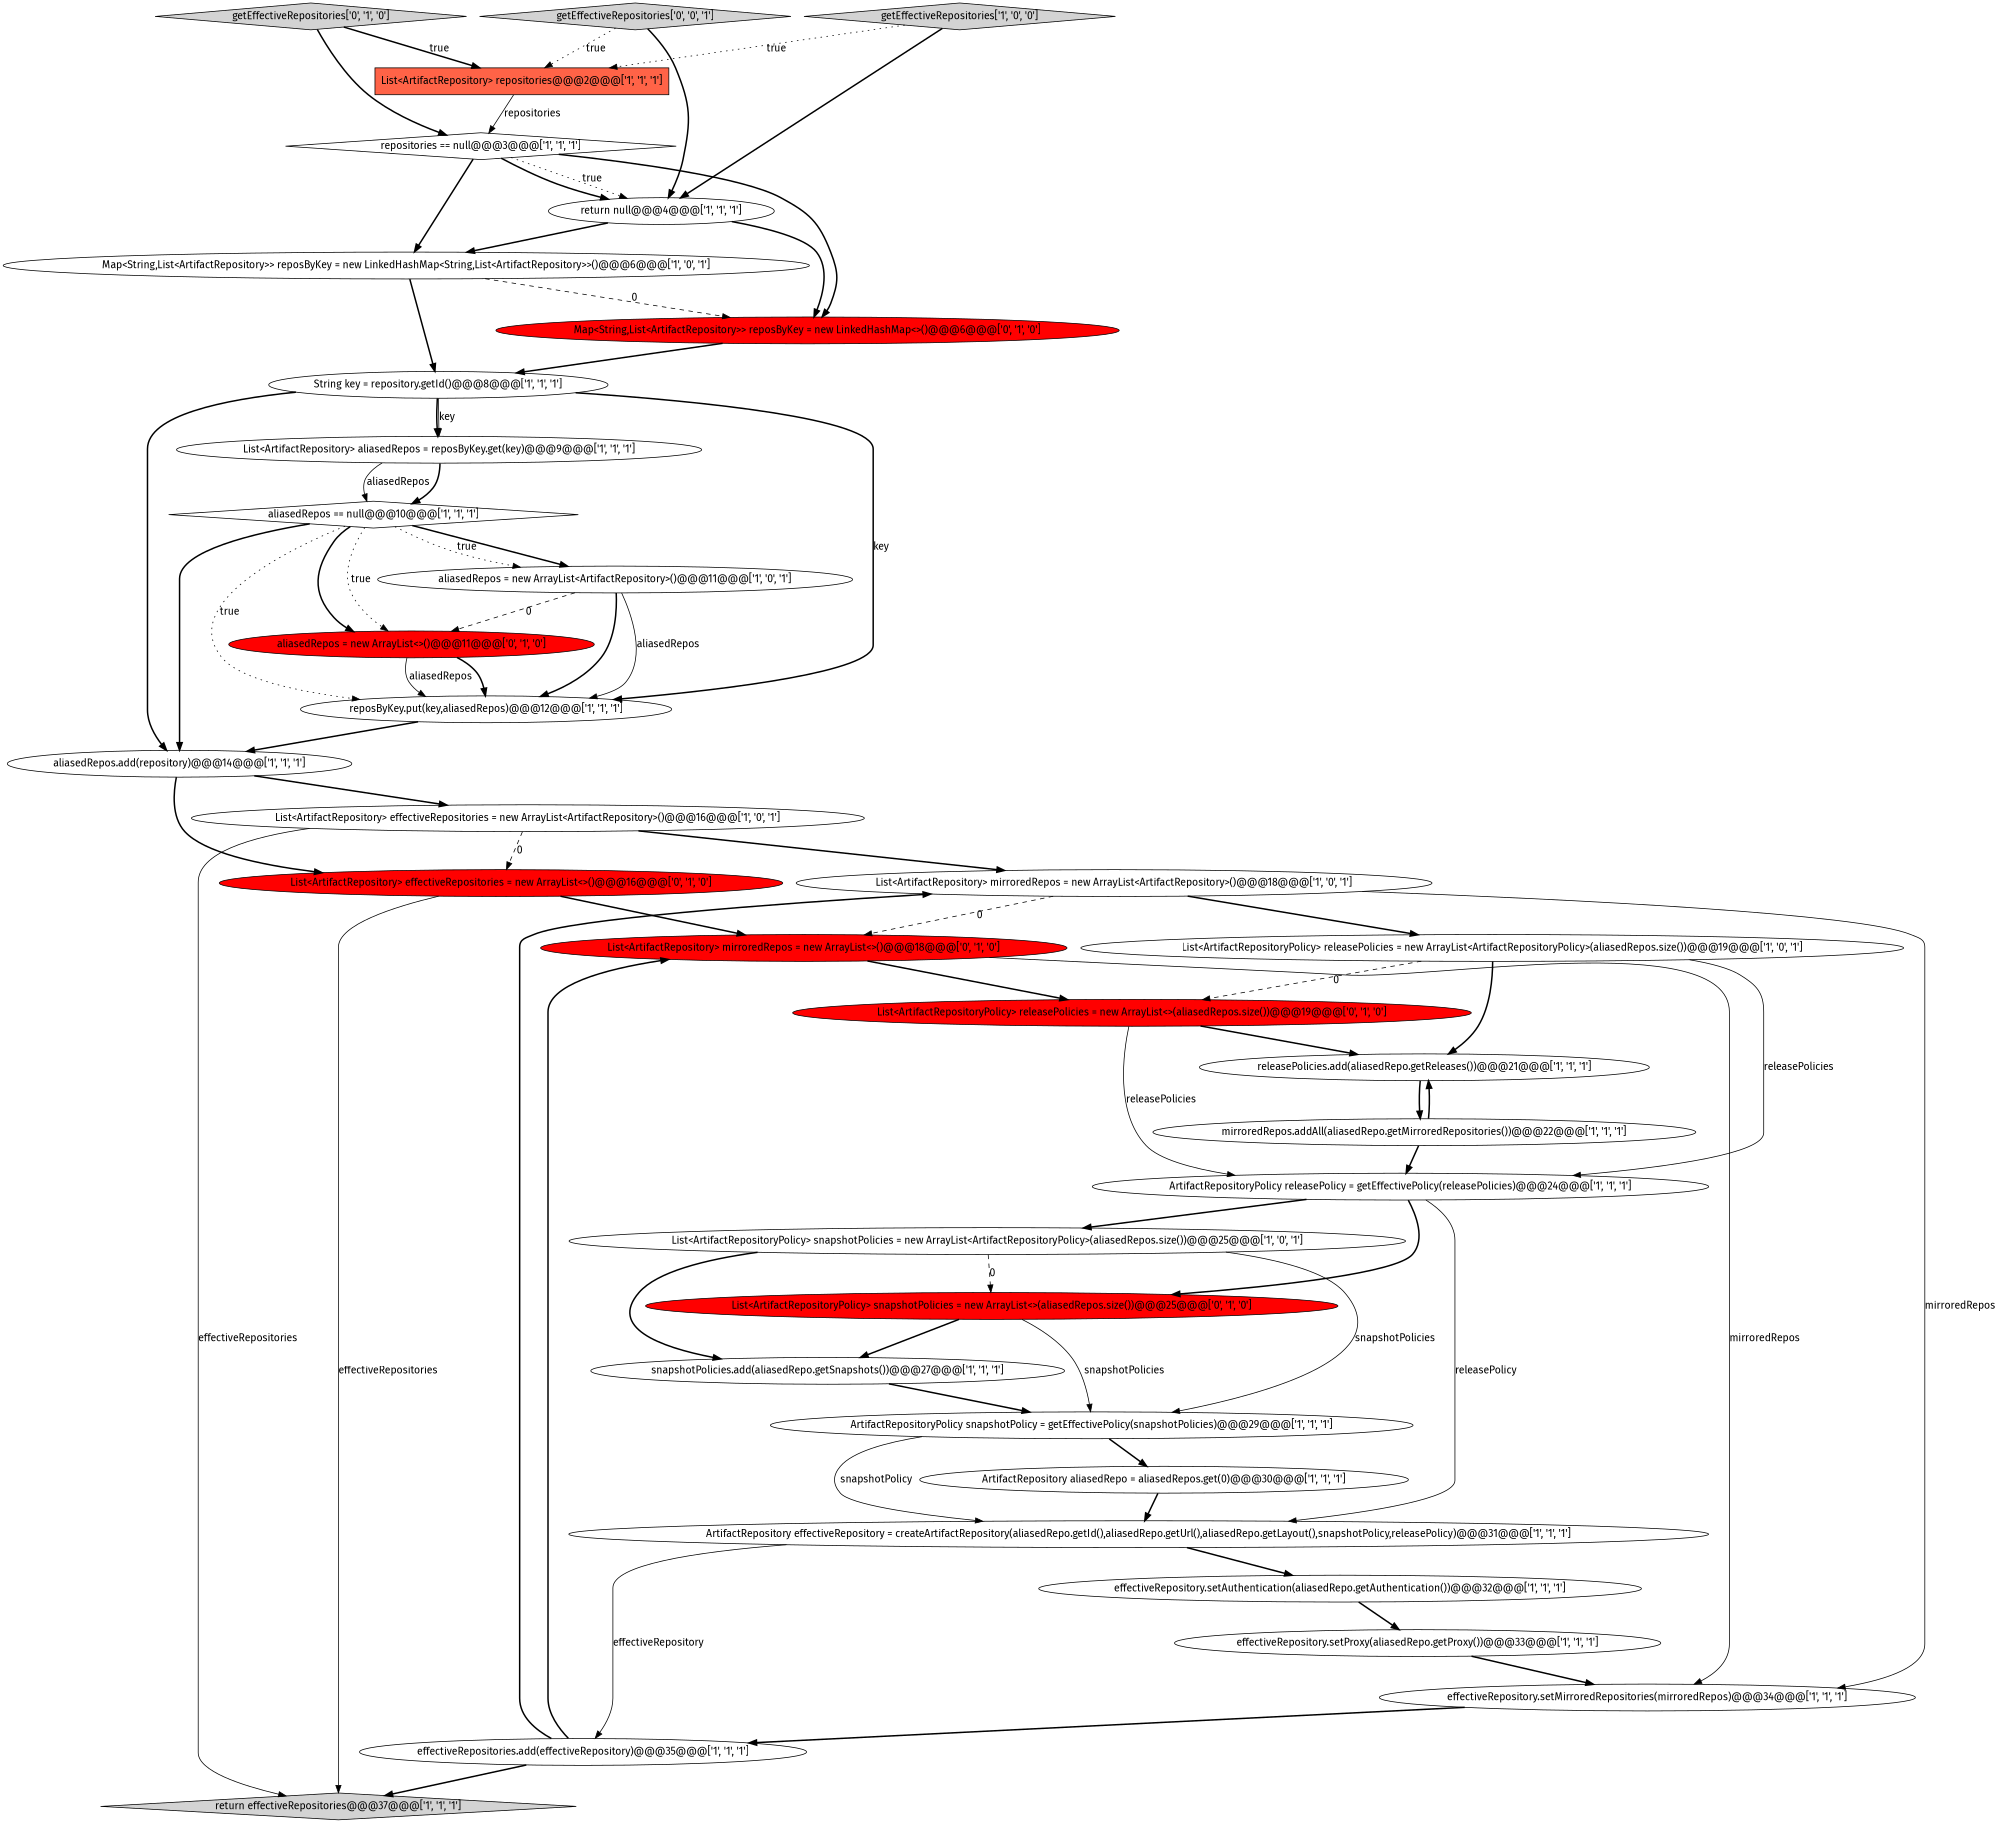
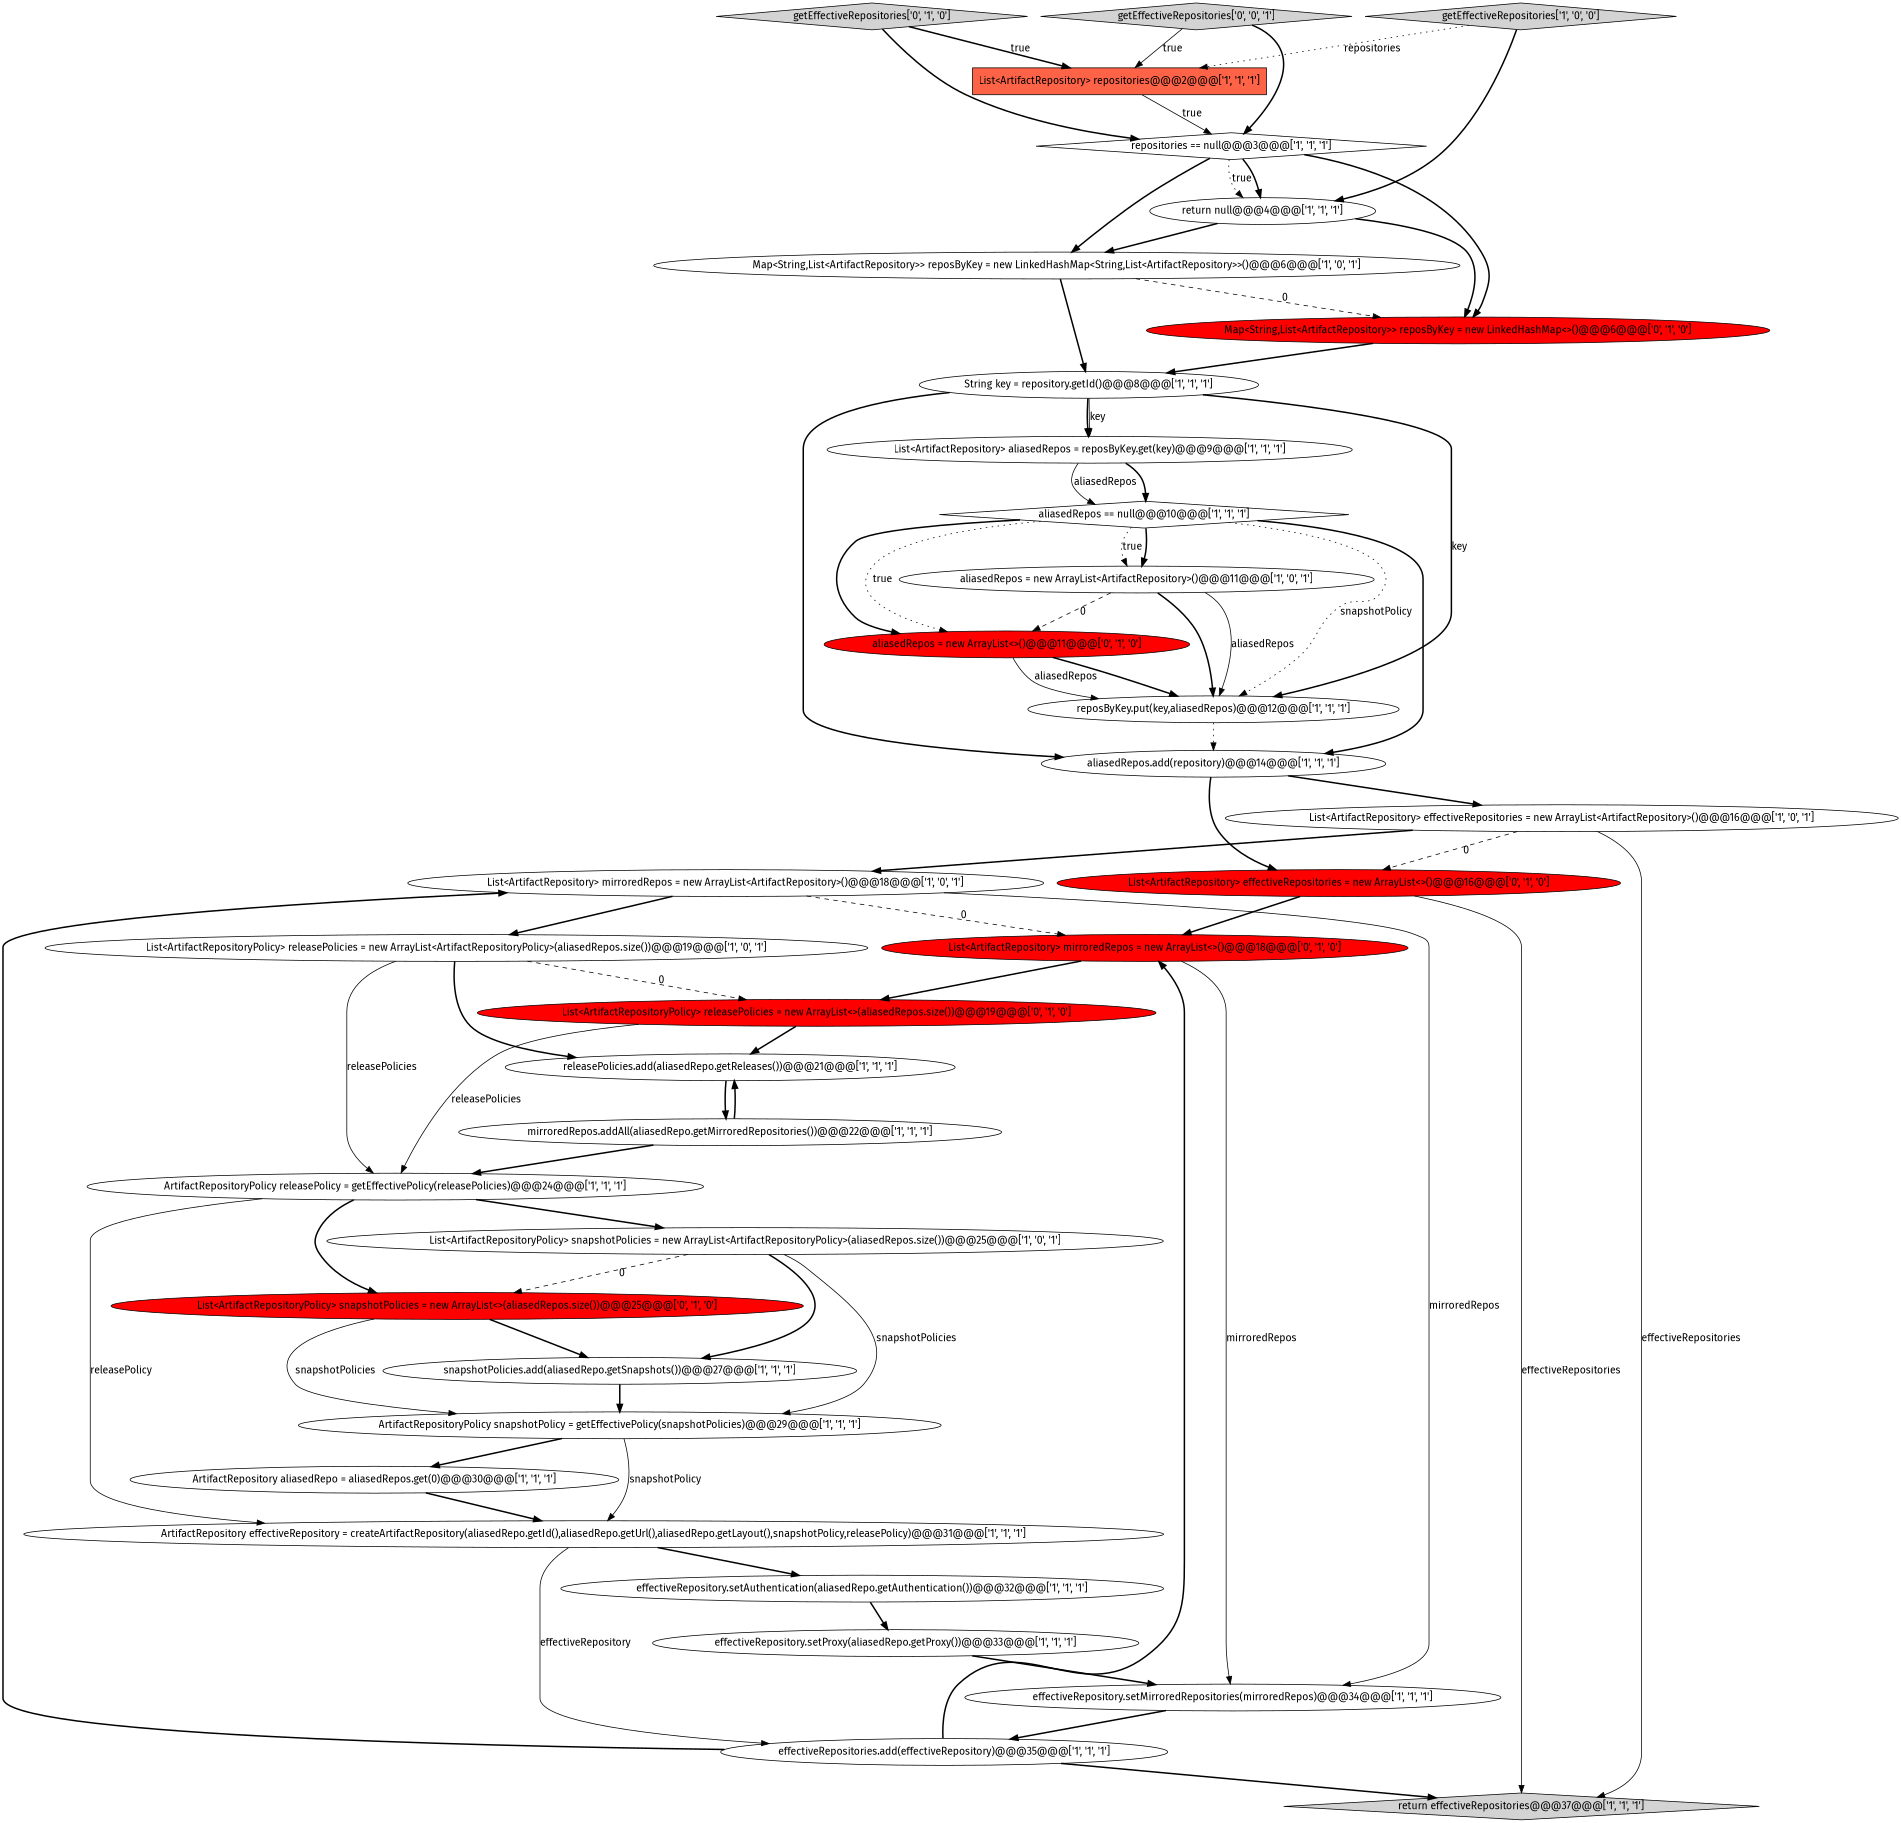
(583, 46) -> (1162, 46)
(777, 49) -> (1372, 49)
(687, 106) -> (1282, 74)
(532, 114) -> (1192, 114)
(230, 612) -> (1376, 612)
(336, 736) -> (1213, 733)
